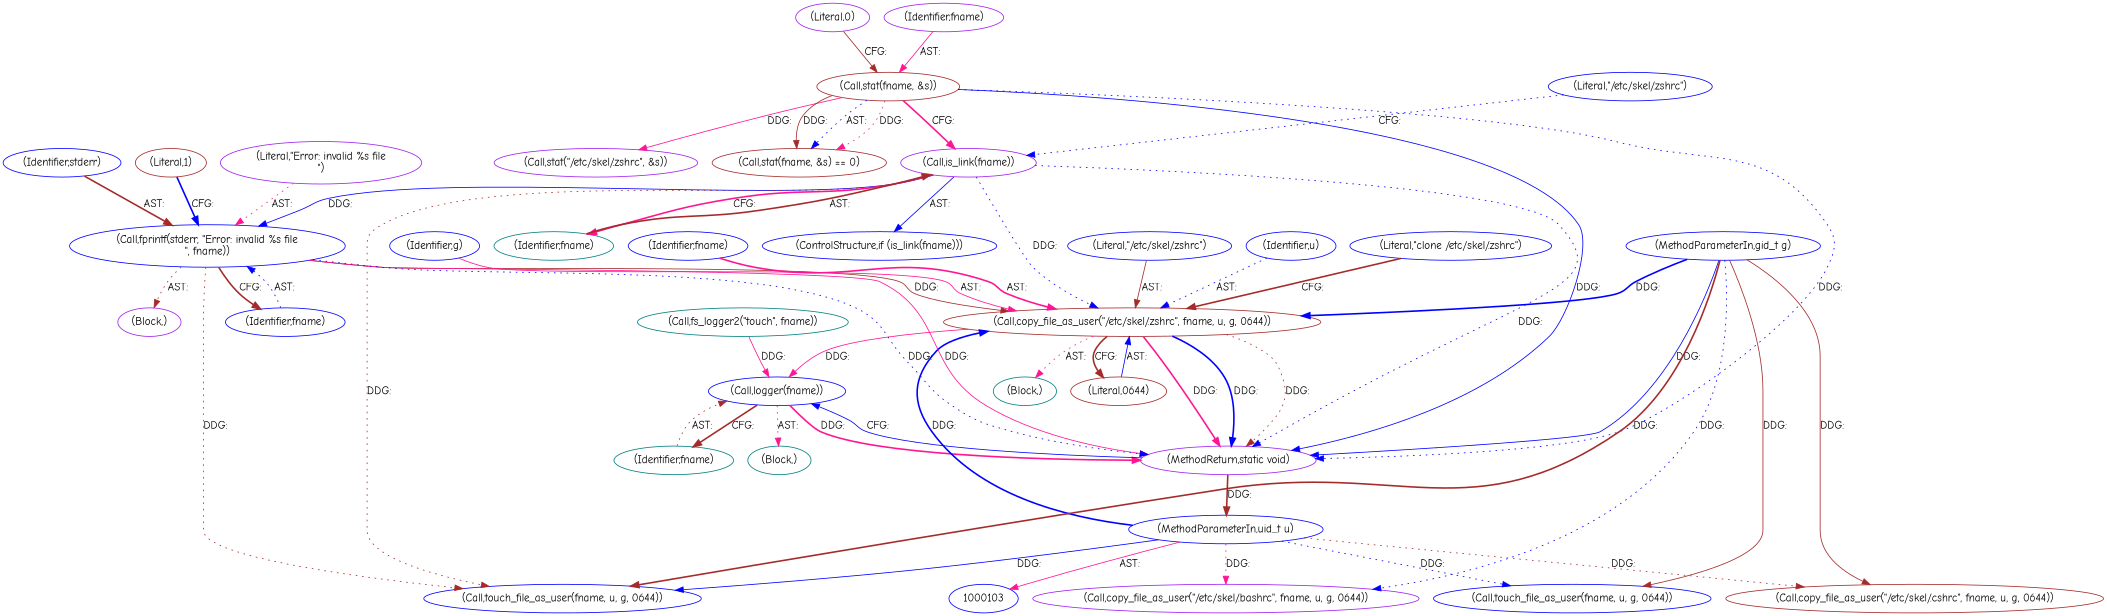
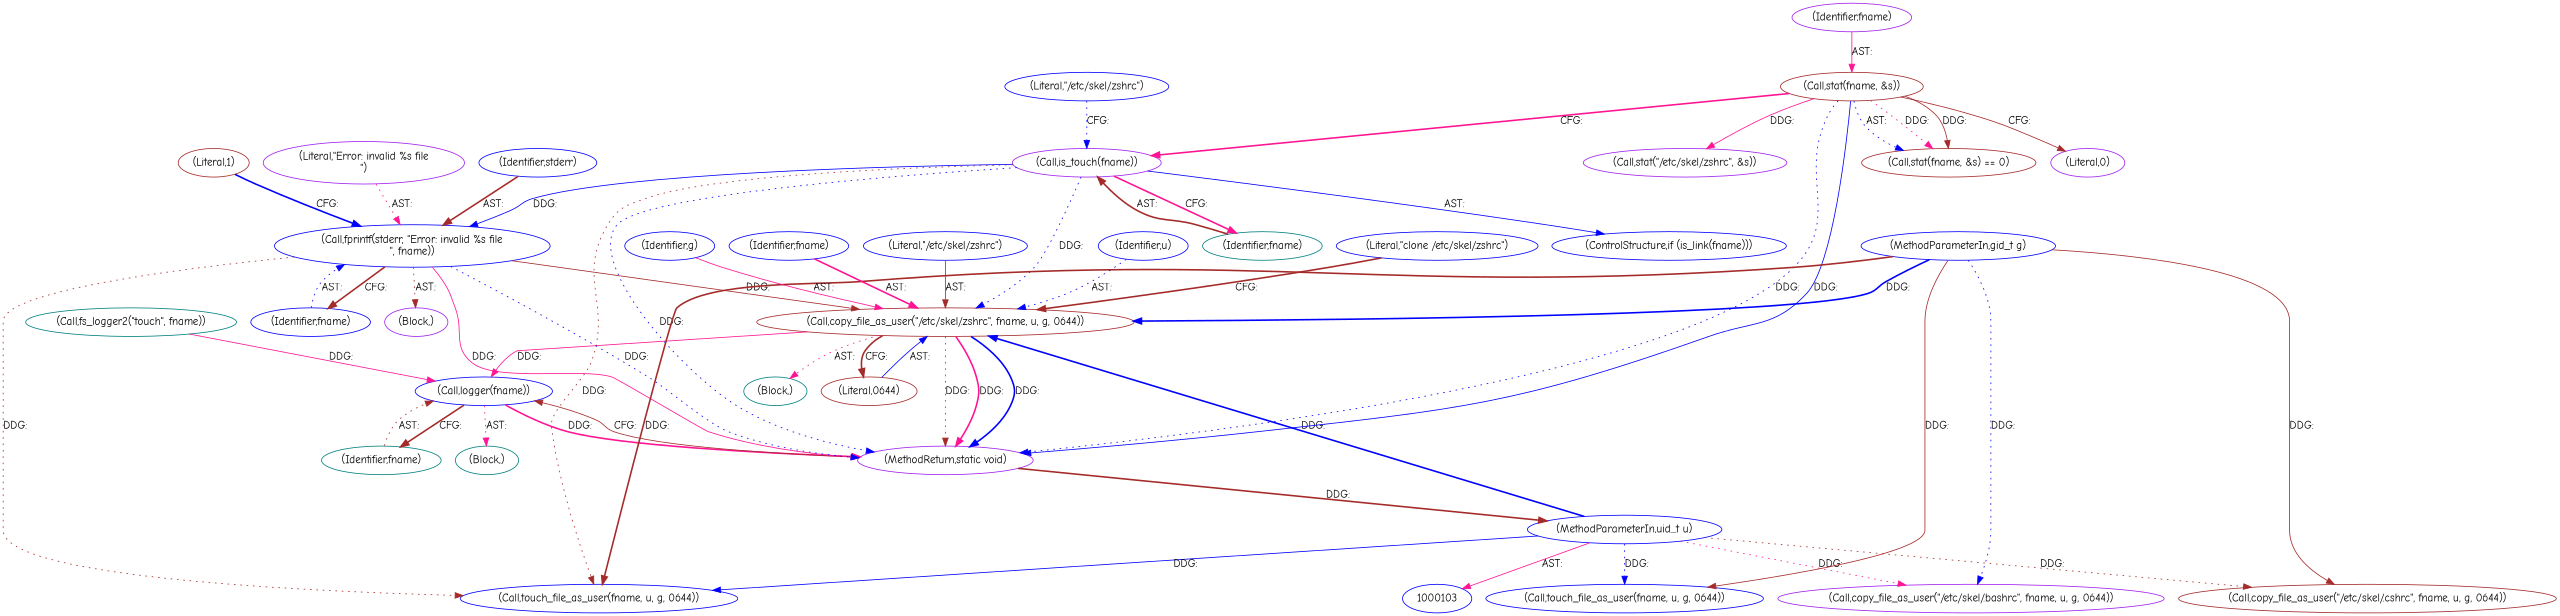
(858, 49) -> (1981, 118)
(969, 163) -> (1087, 163)
(1566, 438) -> none
(976, 449) -> (633, 437)
